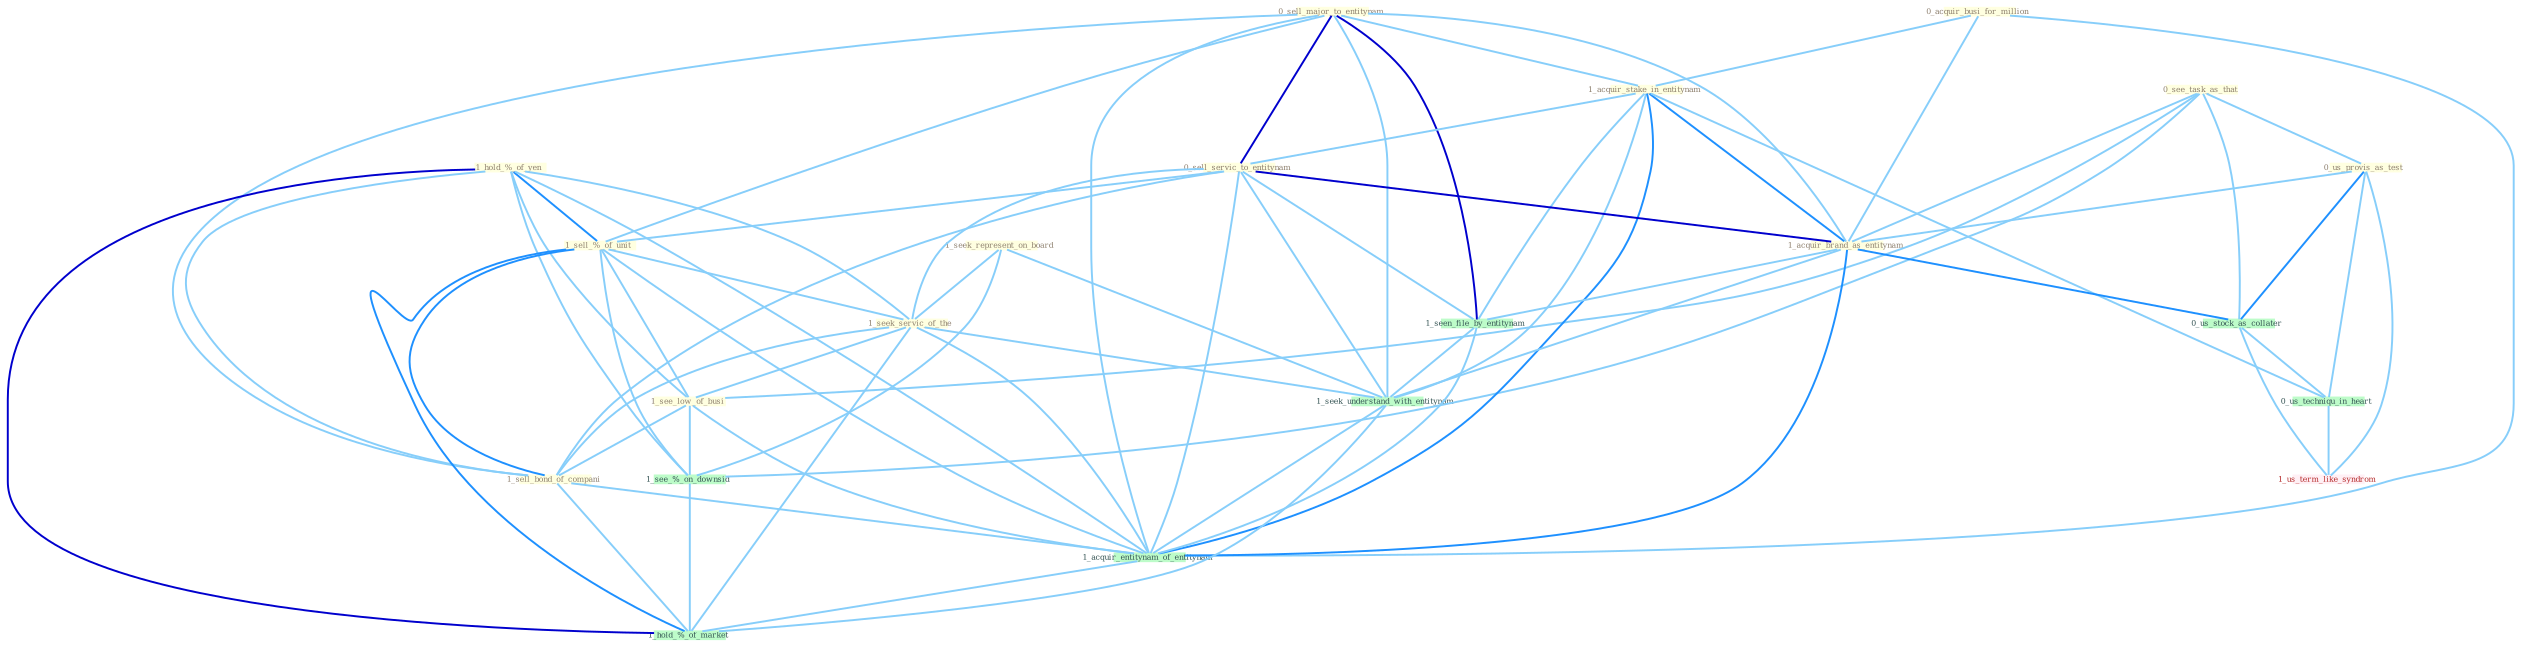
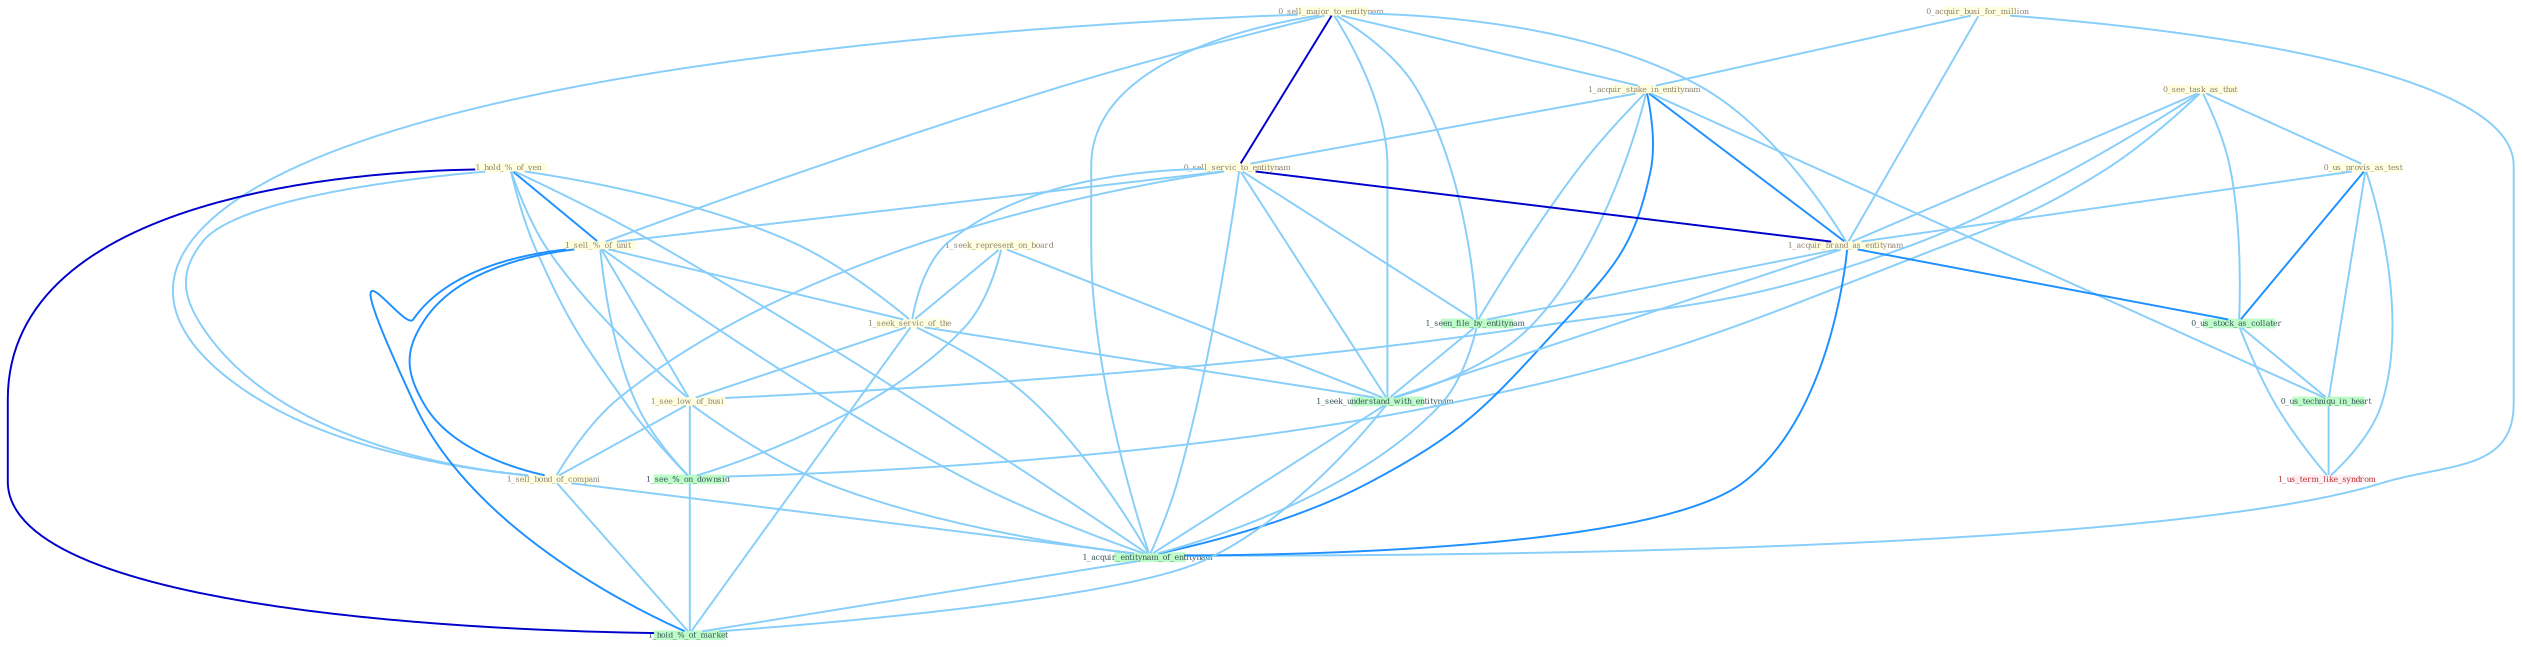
(1444, 148) -> (1444, 148)
(706, 367) -> none
